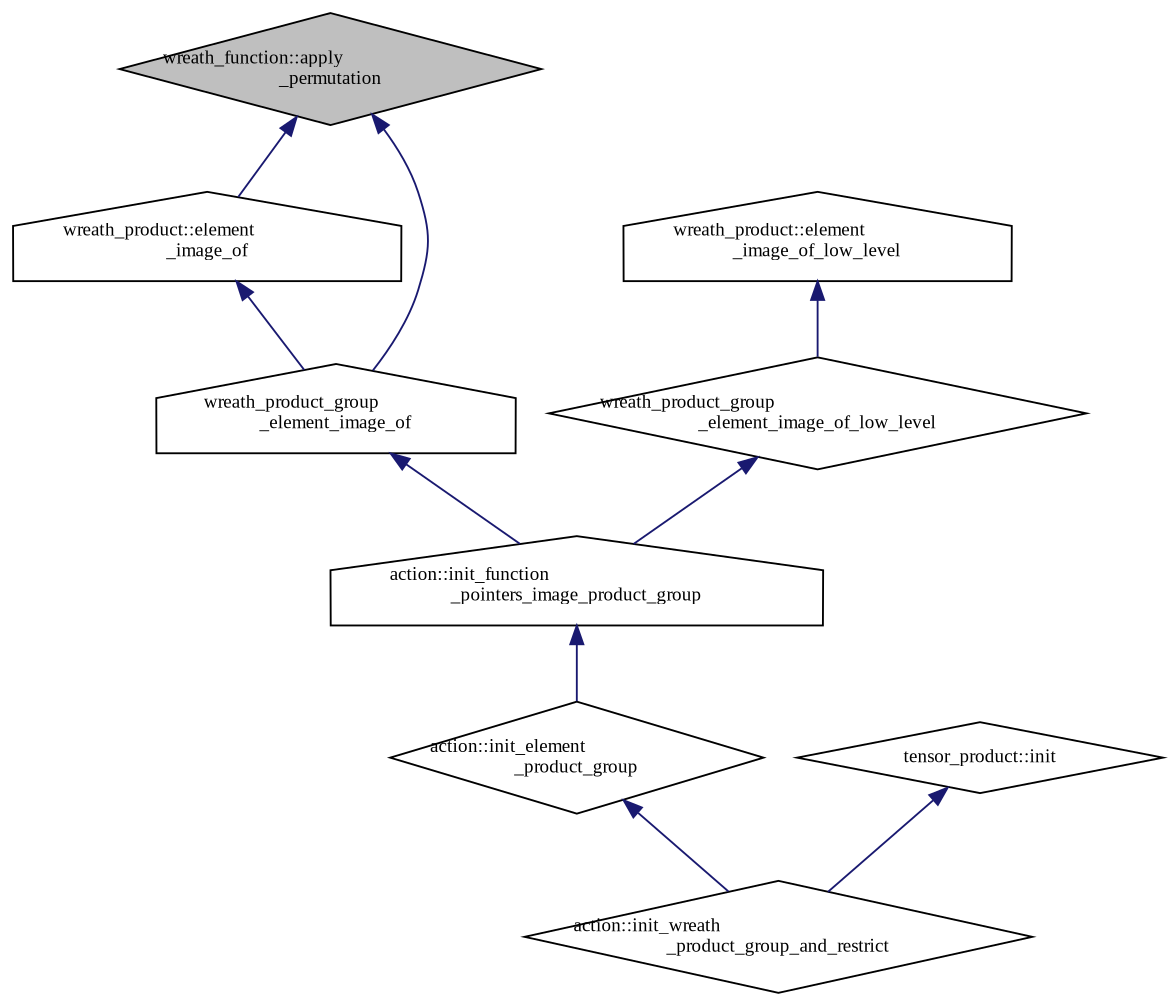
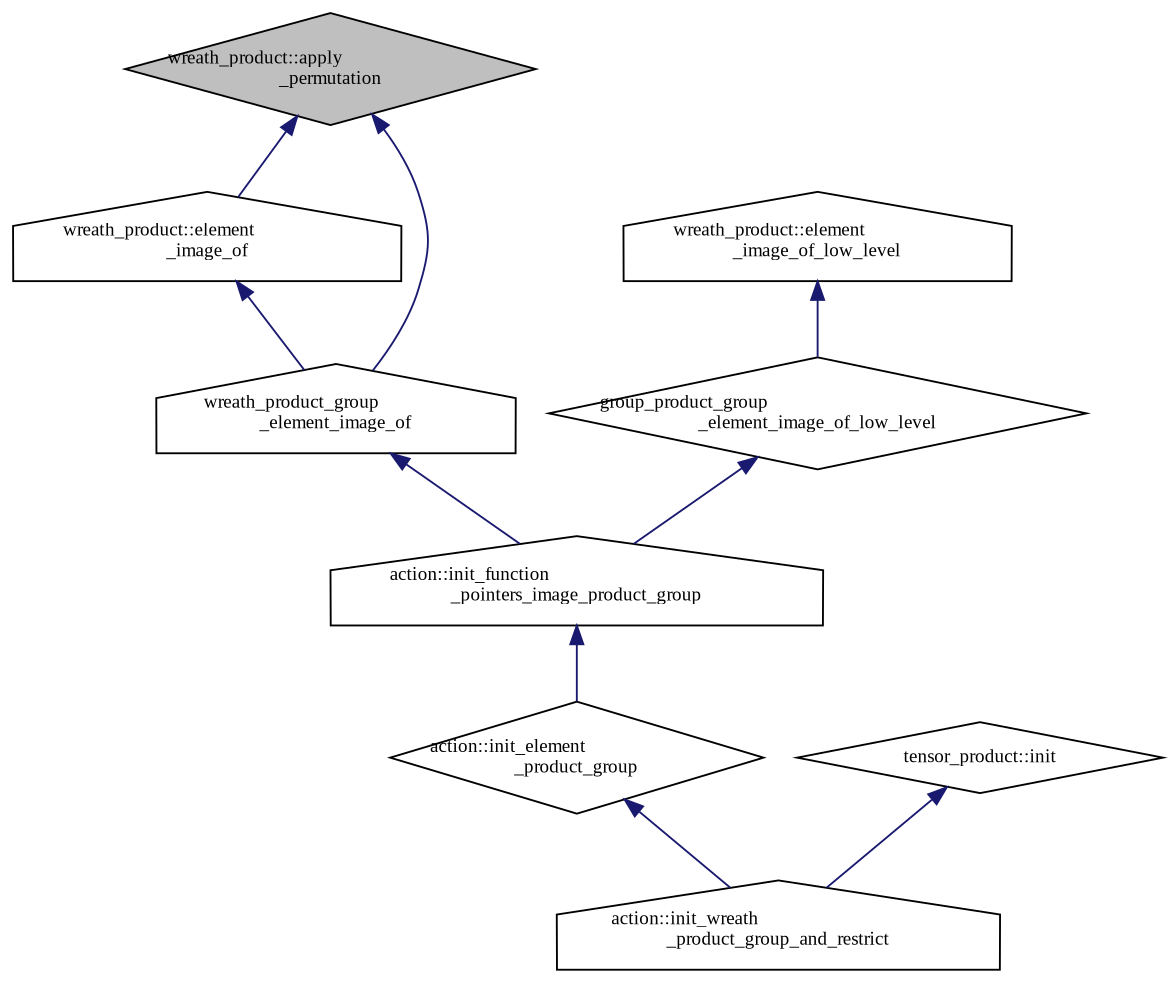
(330, 69) -> (330, 69)
(818, 413) -> (818, 413)
(778, 937) -> (778, 930)
